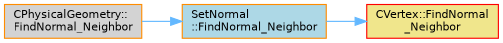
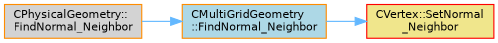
(254, 21) -> (254, 21)
(433, 21) -> (430, 21)
